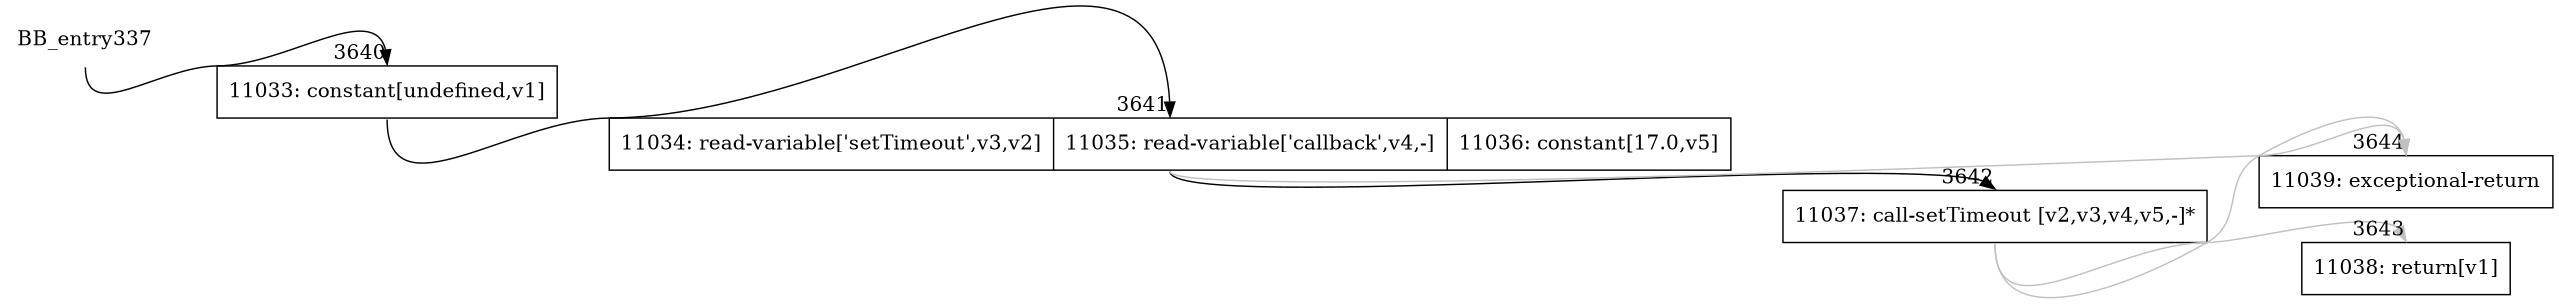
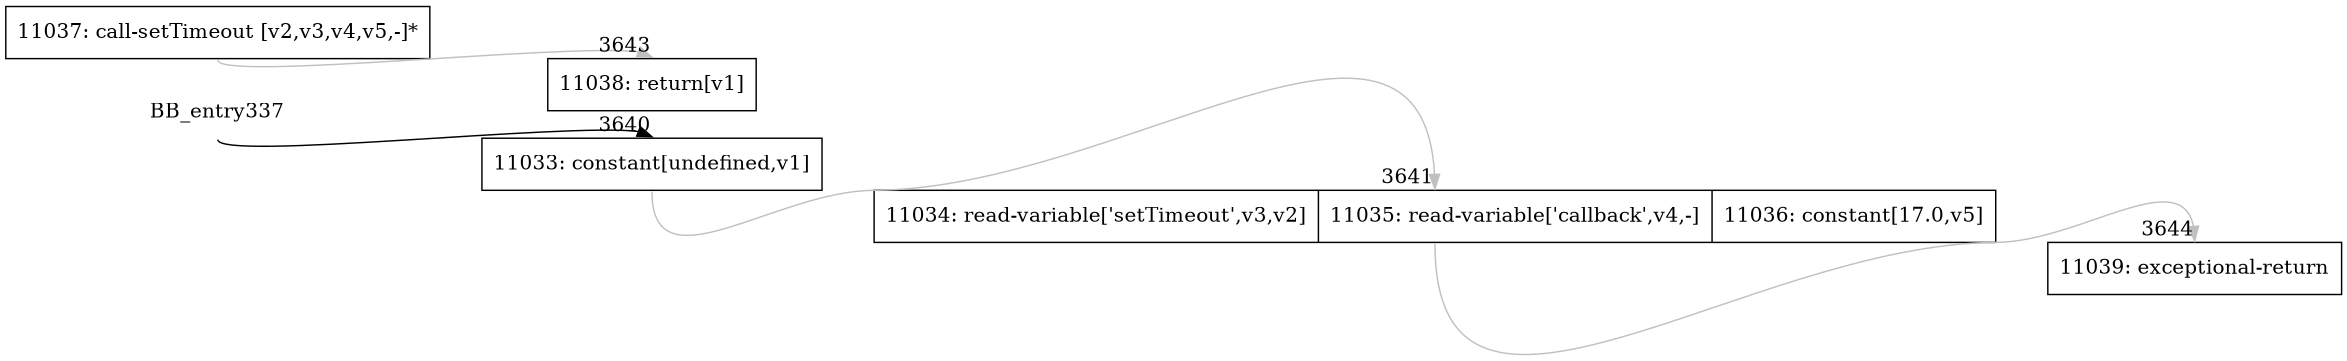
(794, 85) -> (1059, 157)
(1575, 181) -> none
(2221, 230) -> none
